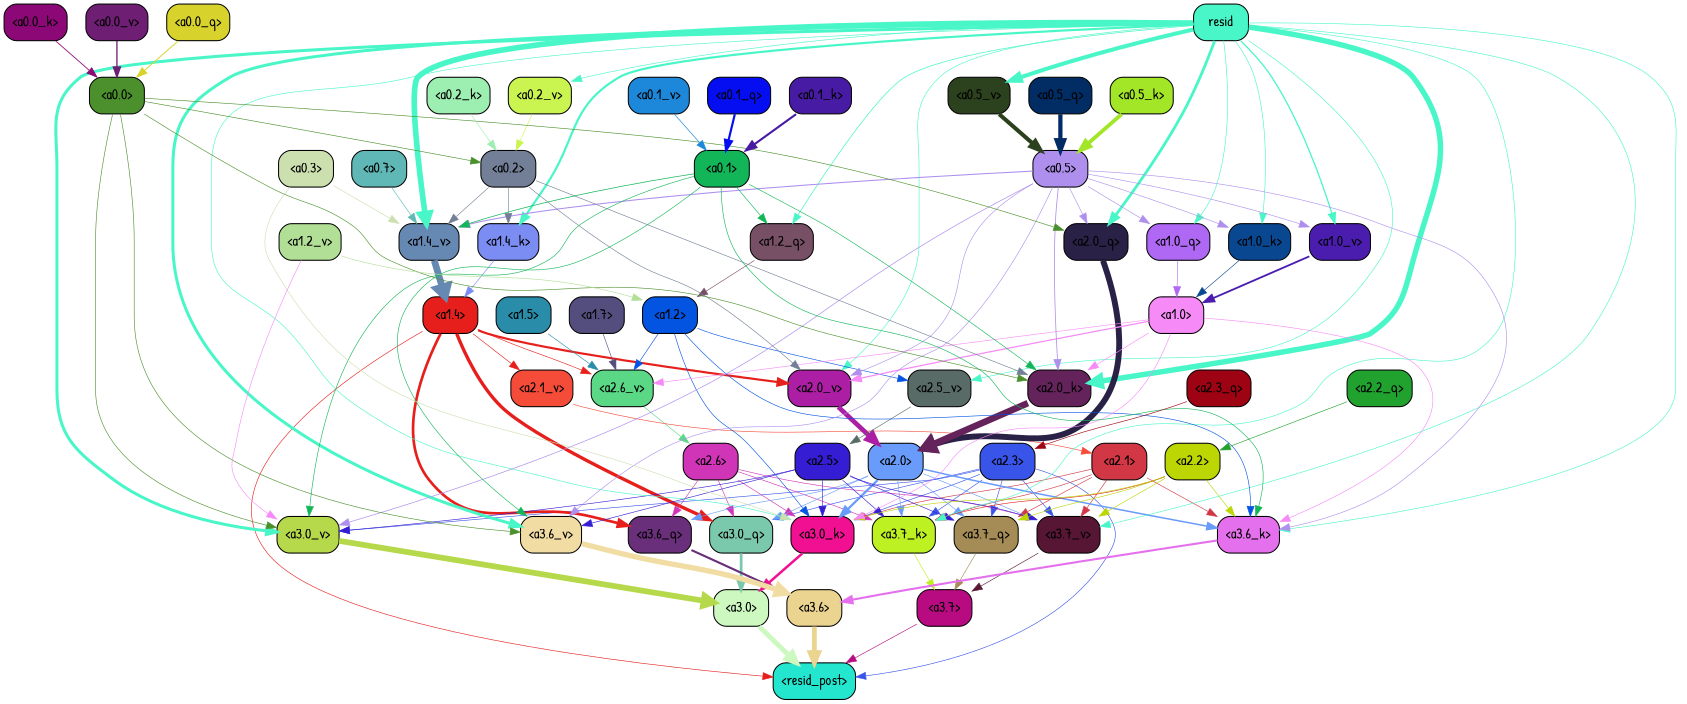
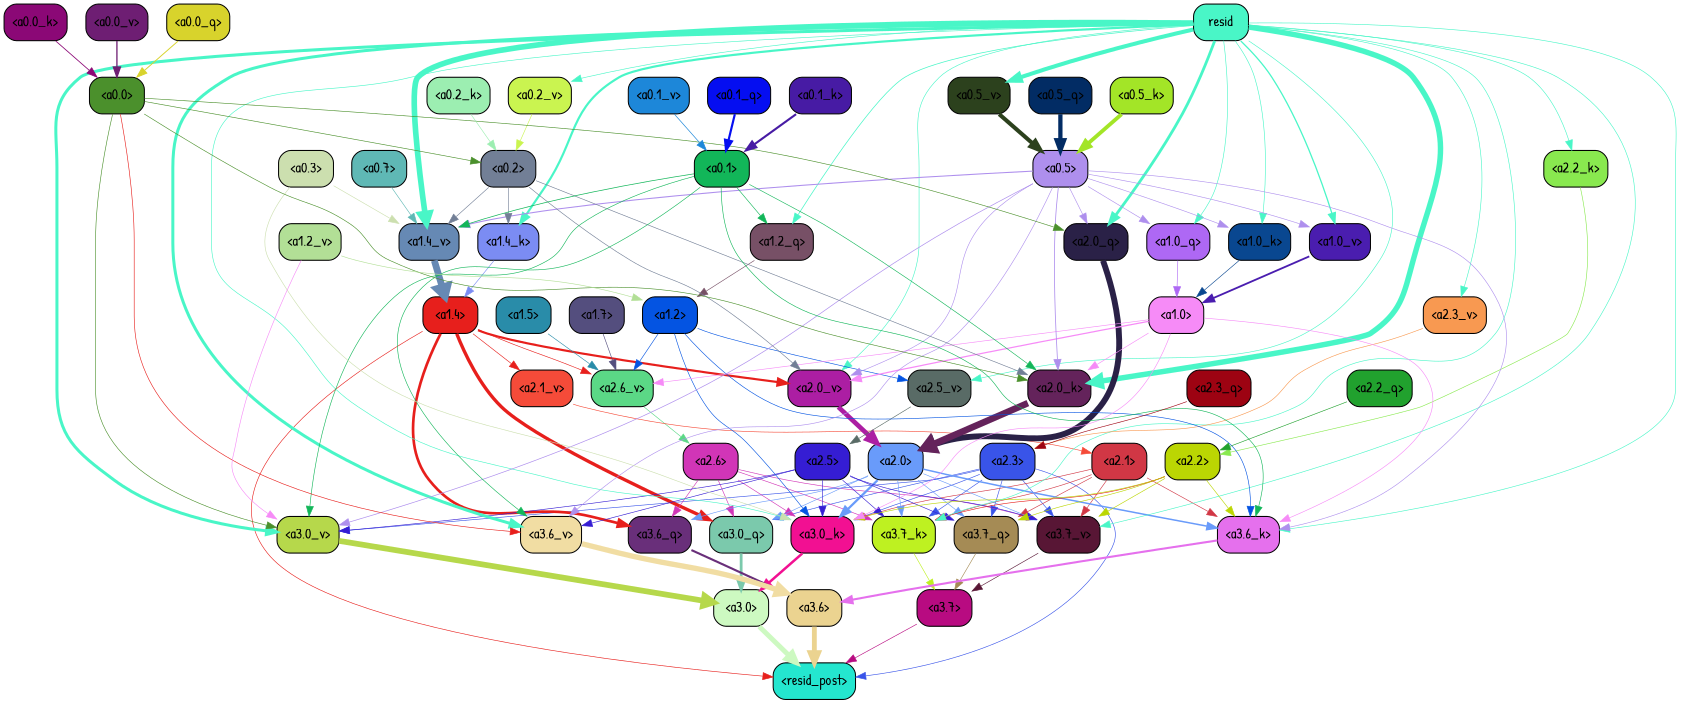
none -> (1576, 169)
none -> (1455, 315)
(194, 432) -> (194, 432)
